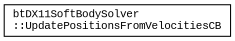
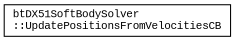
(117, 21) -> (117, 21)
